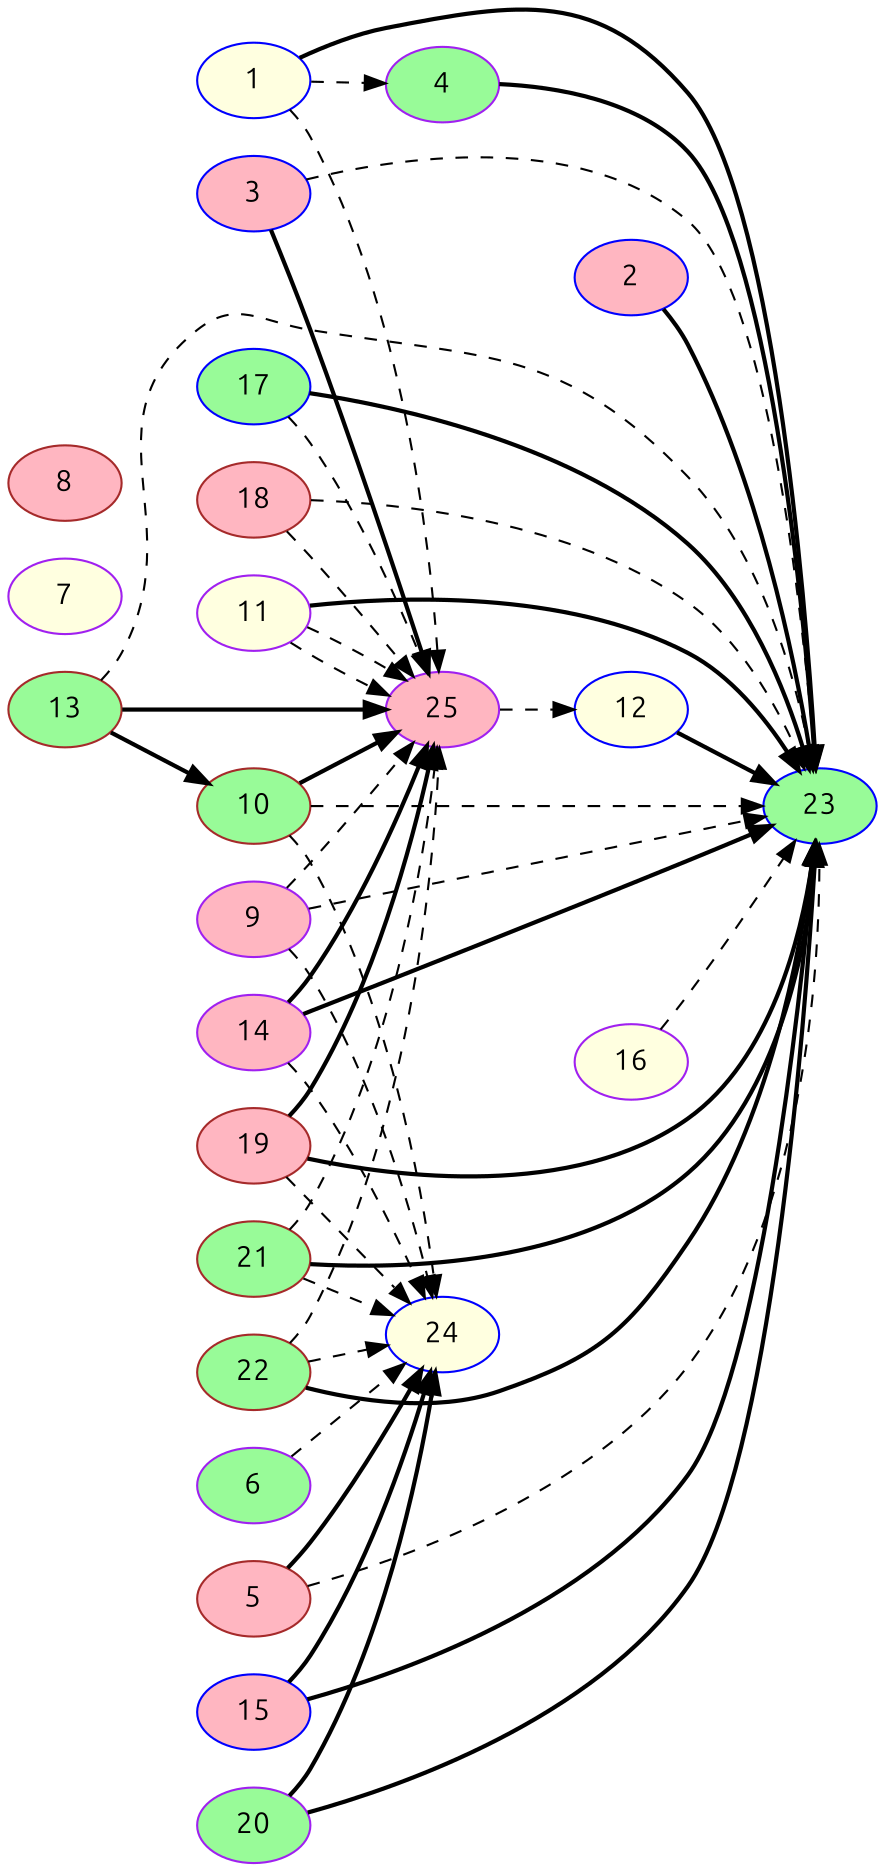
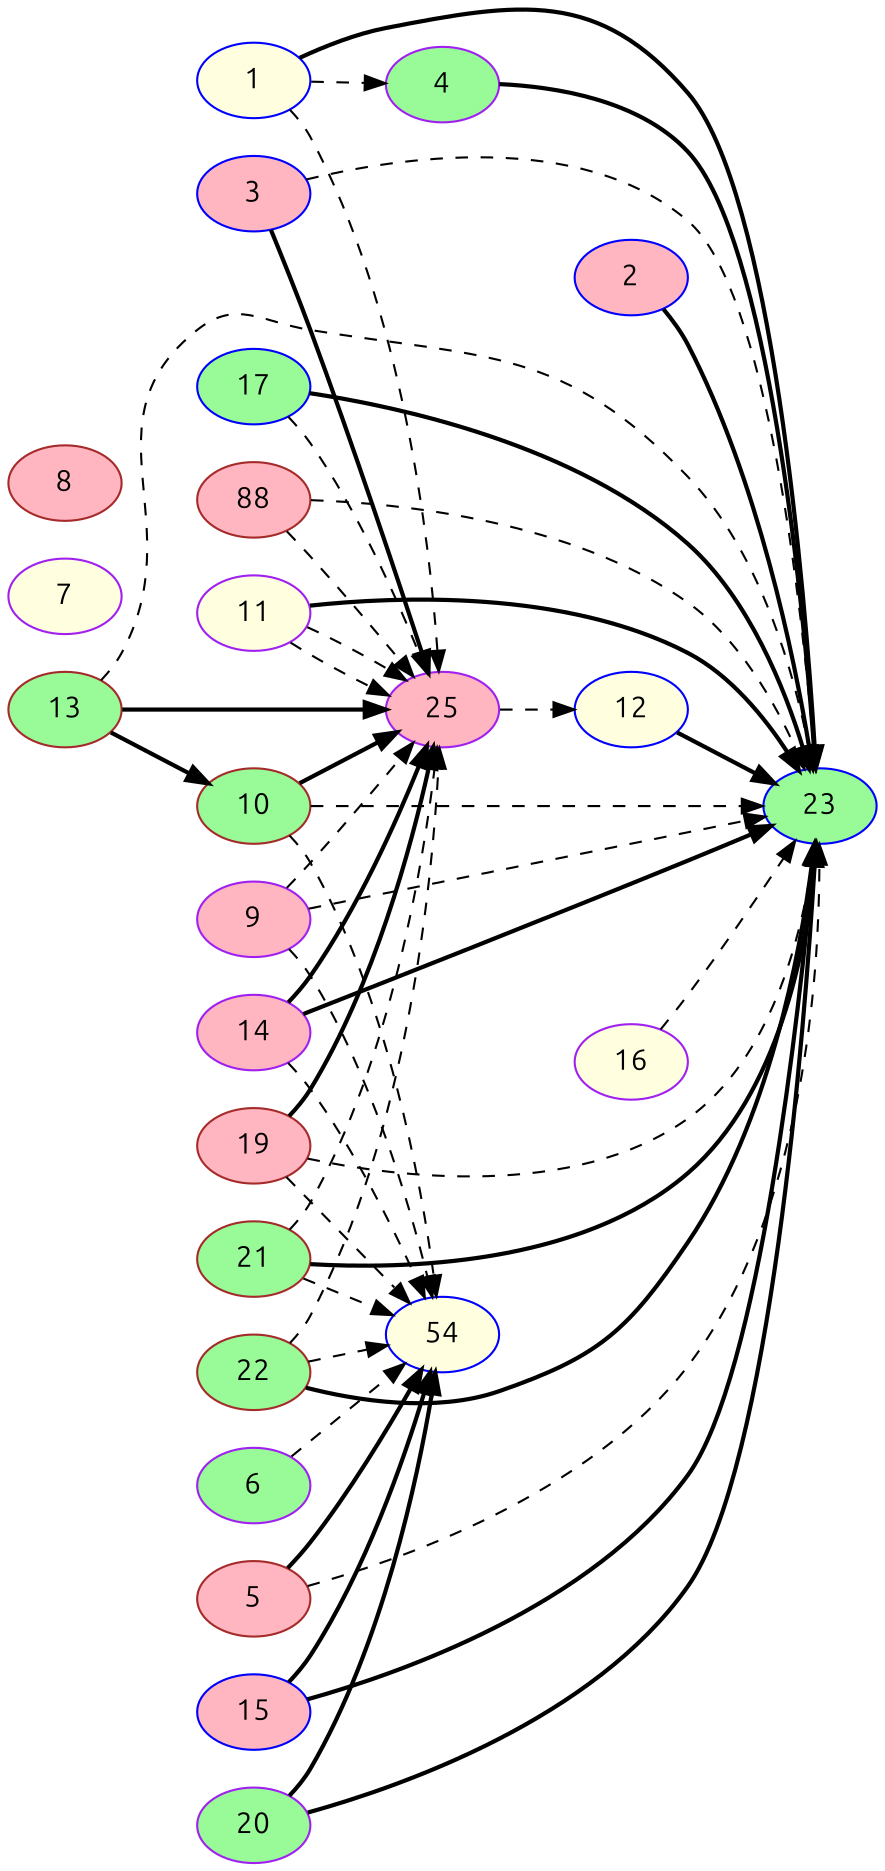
(254, 500) -> (254, 500)
(643, 1144) -> (643, 1144)
(443, 1335) -> (443, 1335)
